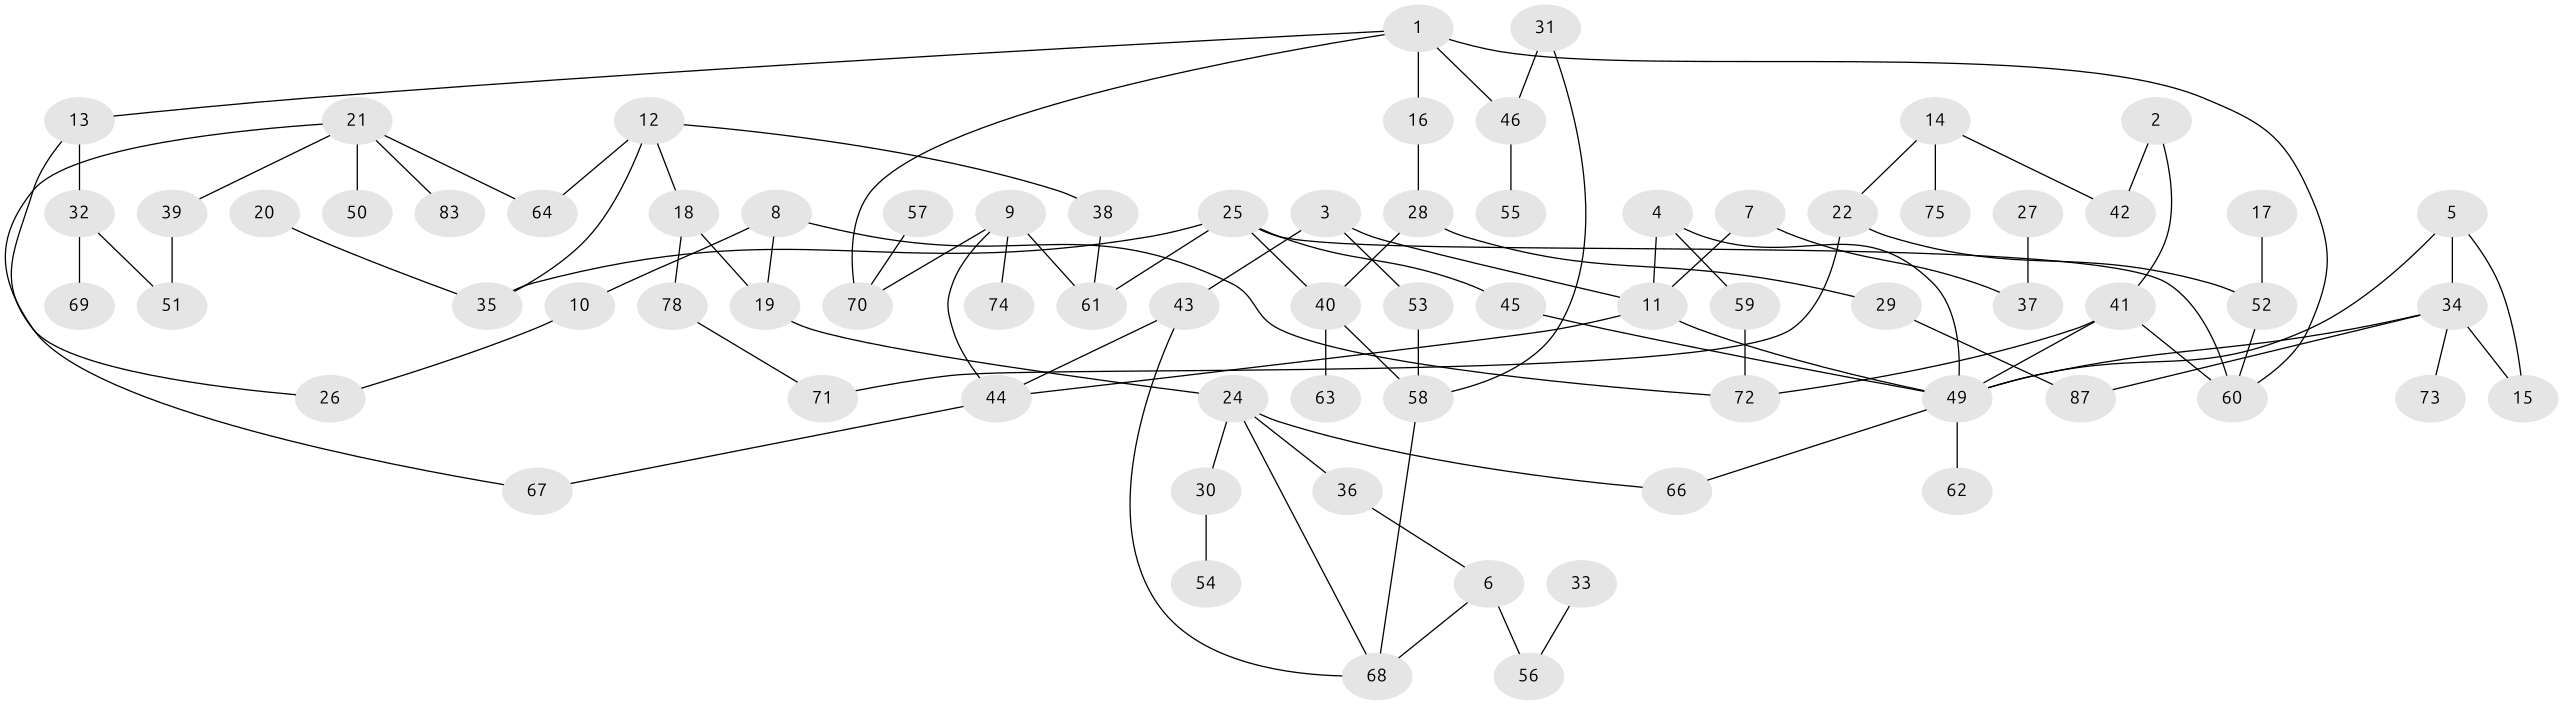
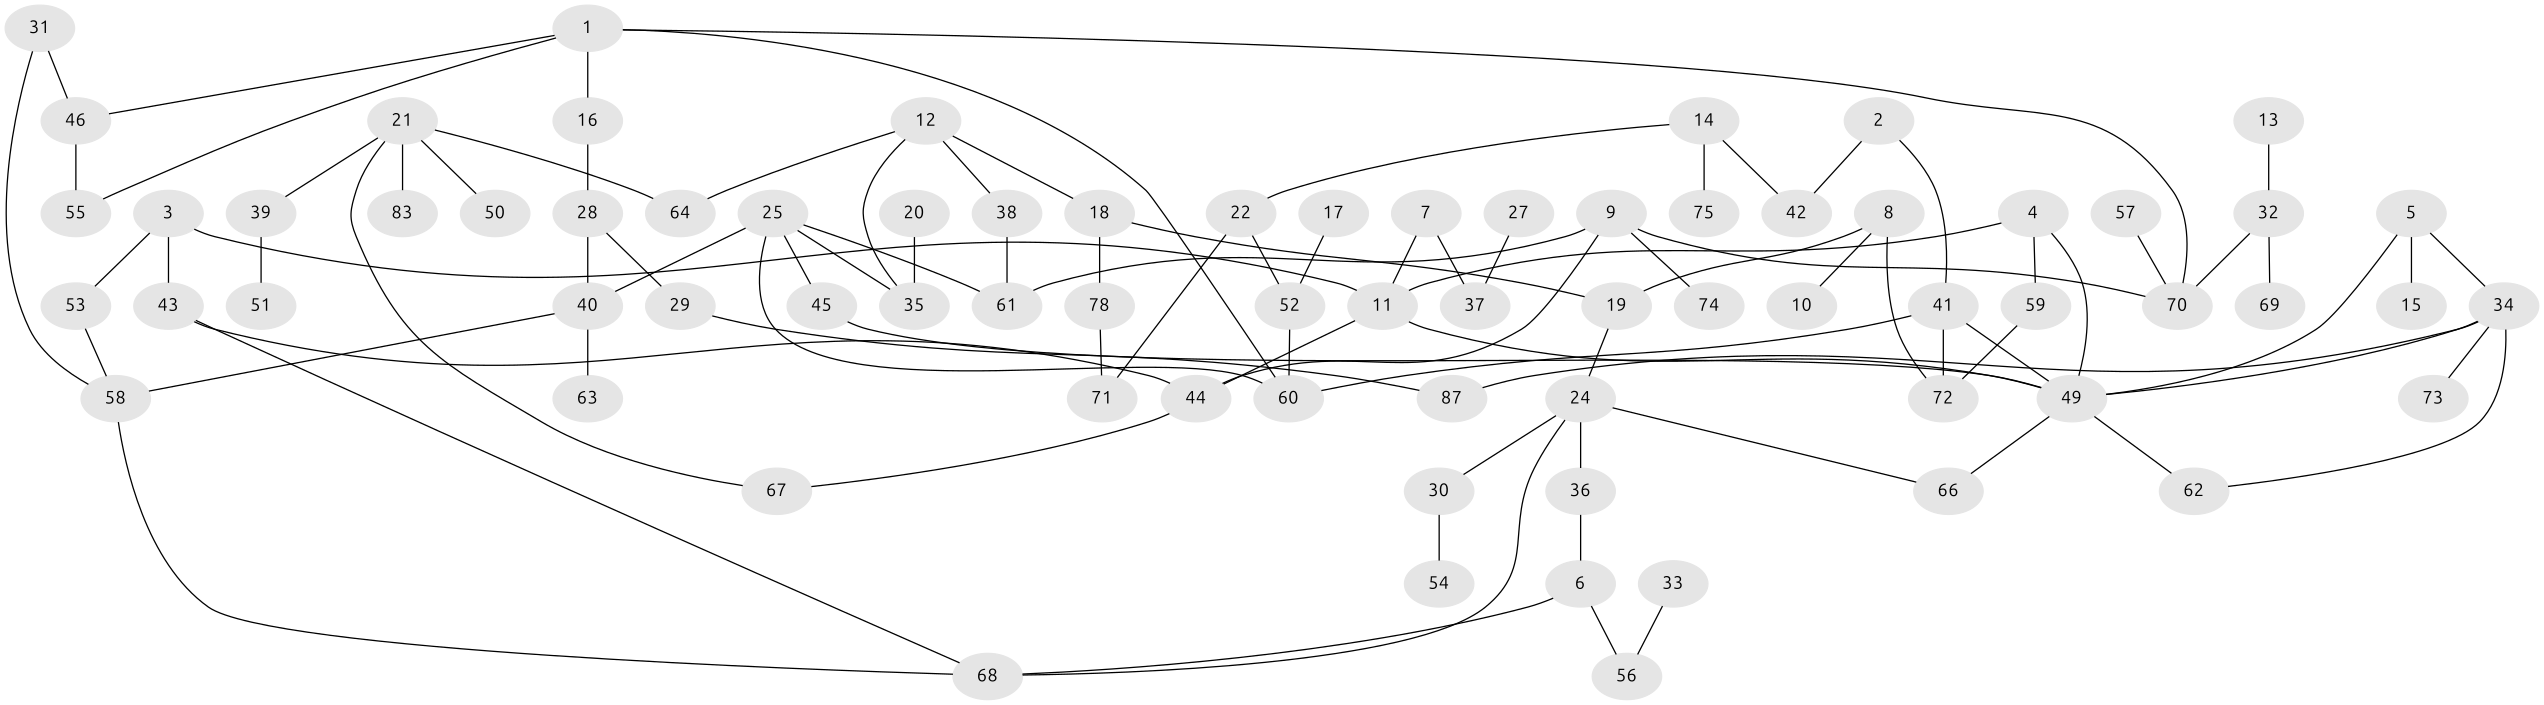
(748, 67) -> (326, 108)
(126, 260) -> (2223, 260)
(2488, 352) -> (2405, 455)
(330, 399) -> none
